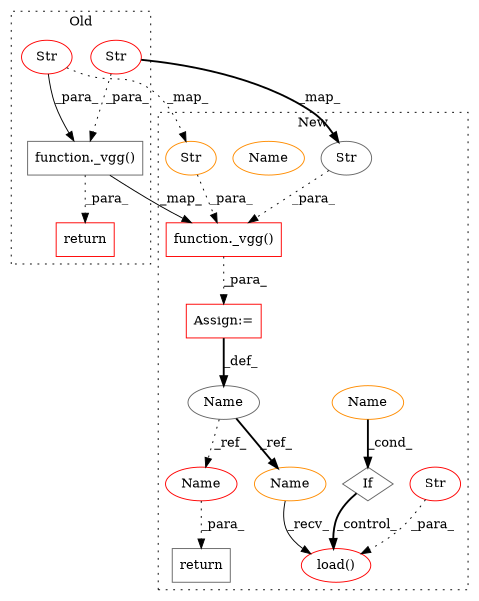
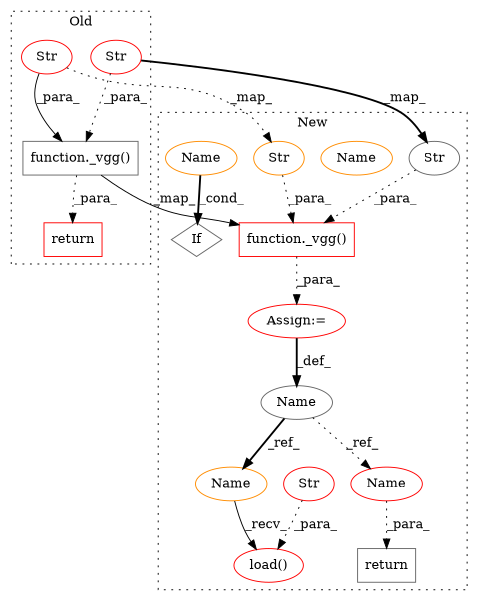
(224, 321) -> (297, 321)
(339, 513) -> none
